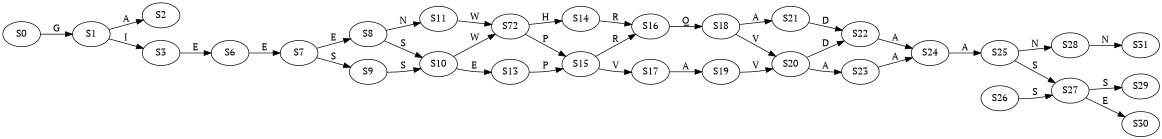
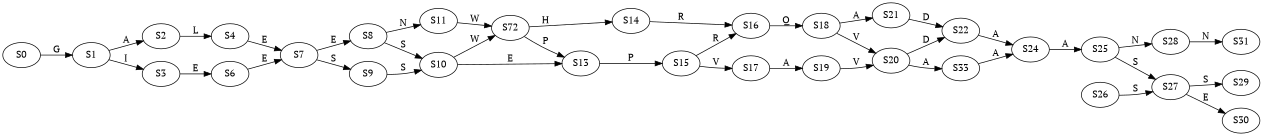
none -> (230, 36)
(542, 44) -> (541, 46)
(860, 72) -> (961, 68)
